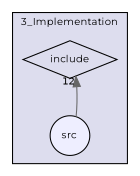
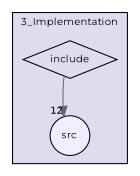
(77, 102) -> (63, 91)
